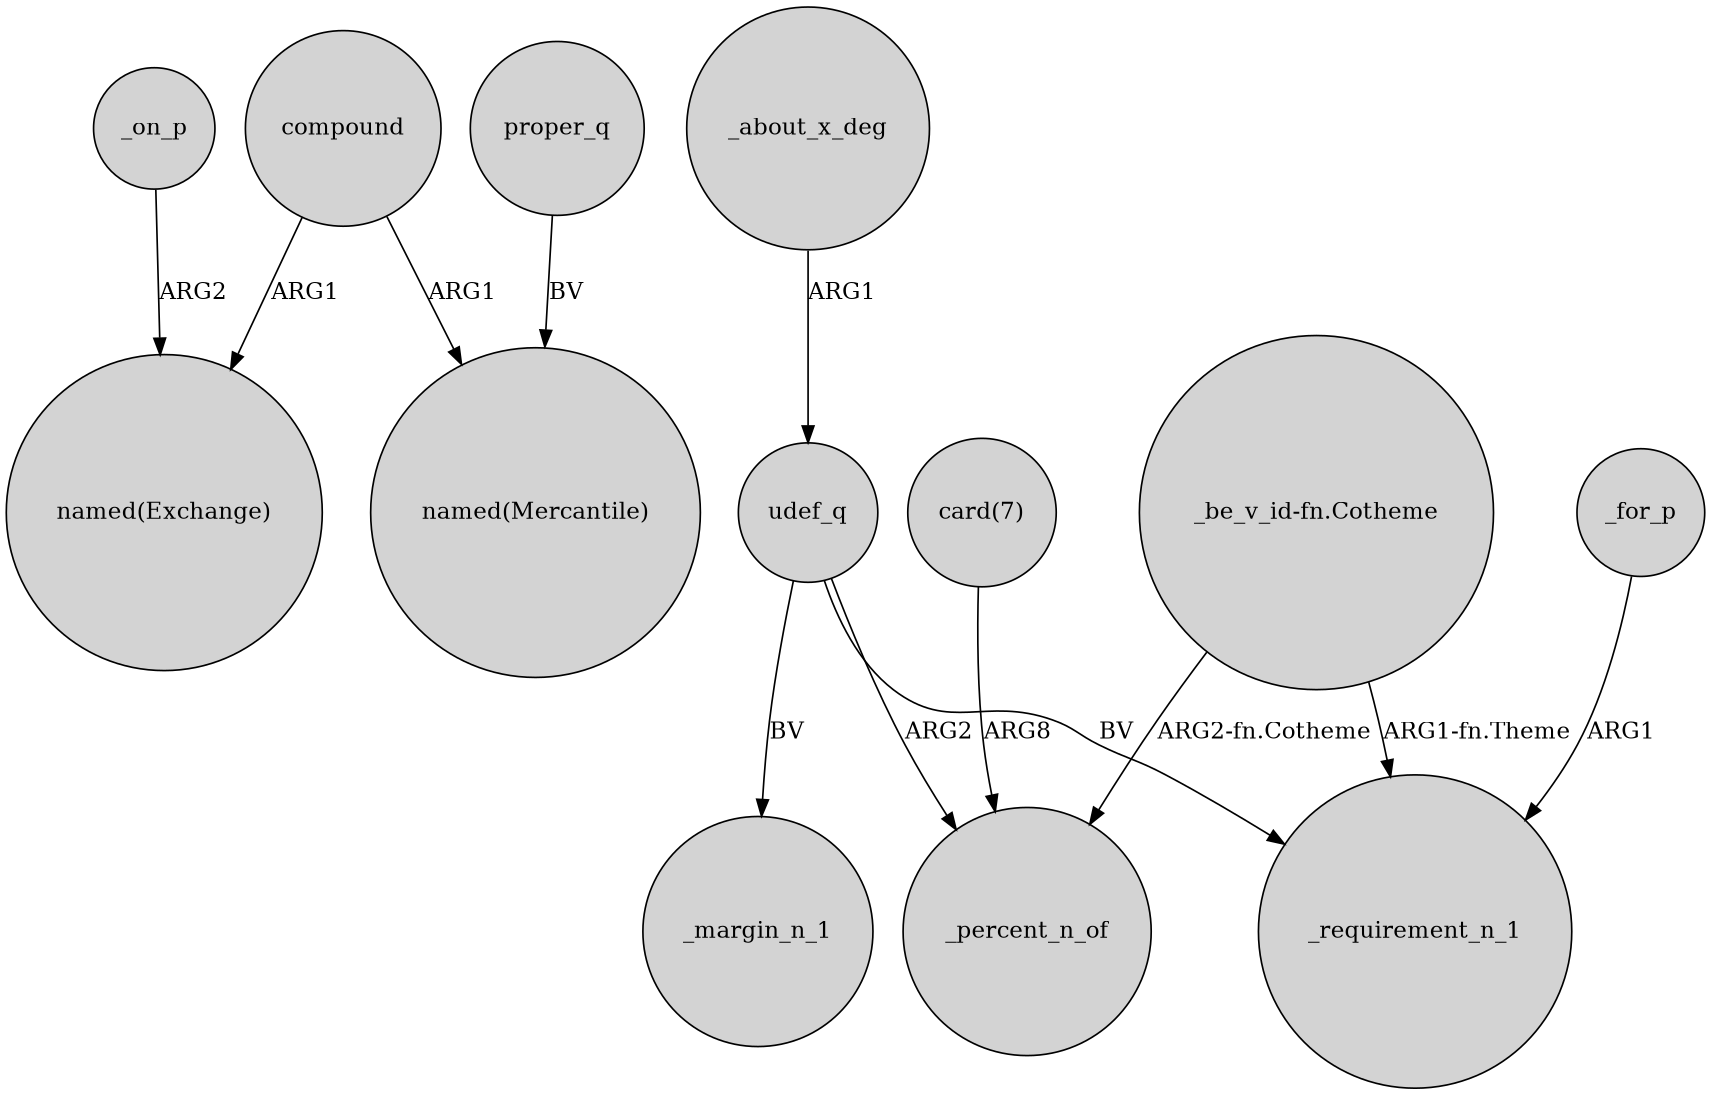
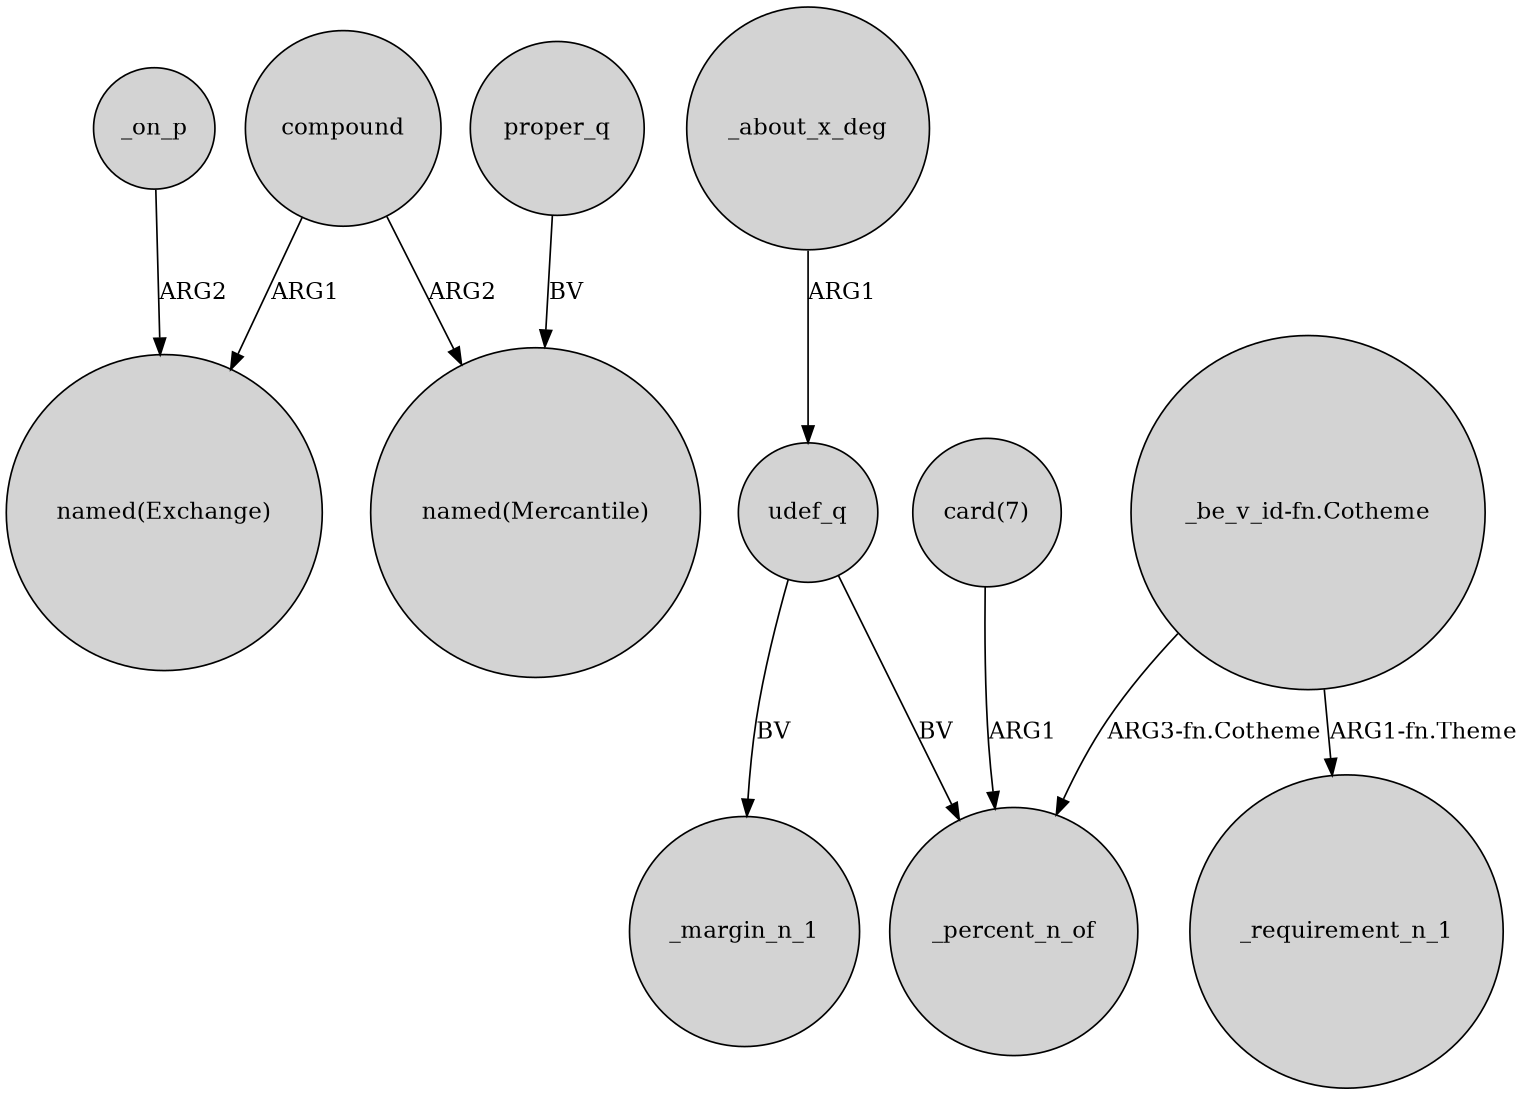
(463, 293) -> (463, 293)
(1641, 513) -> none
(1029, 714) -> none
(939, 732) -> (936, 732)
(1018, 732) -> (1023, 732)
(1265, 732) -> (1214, 732)
